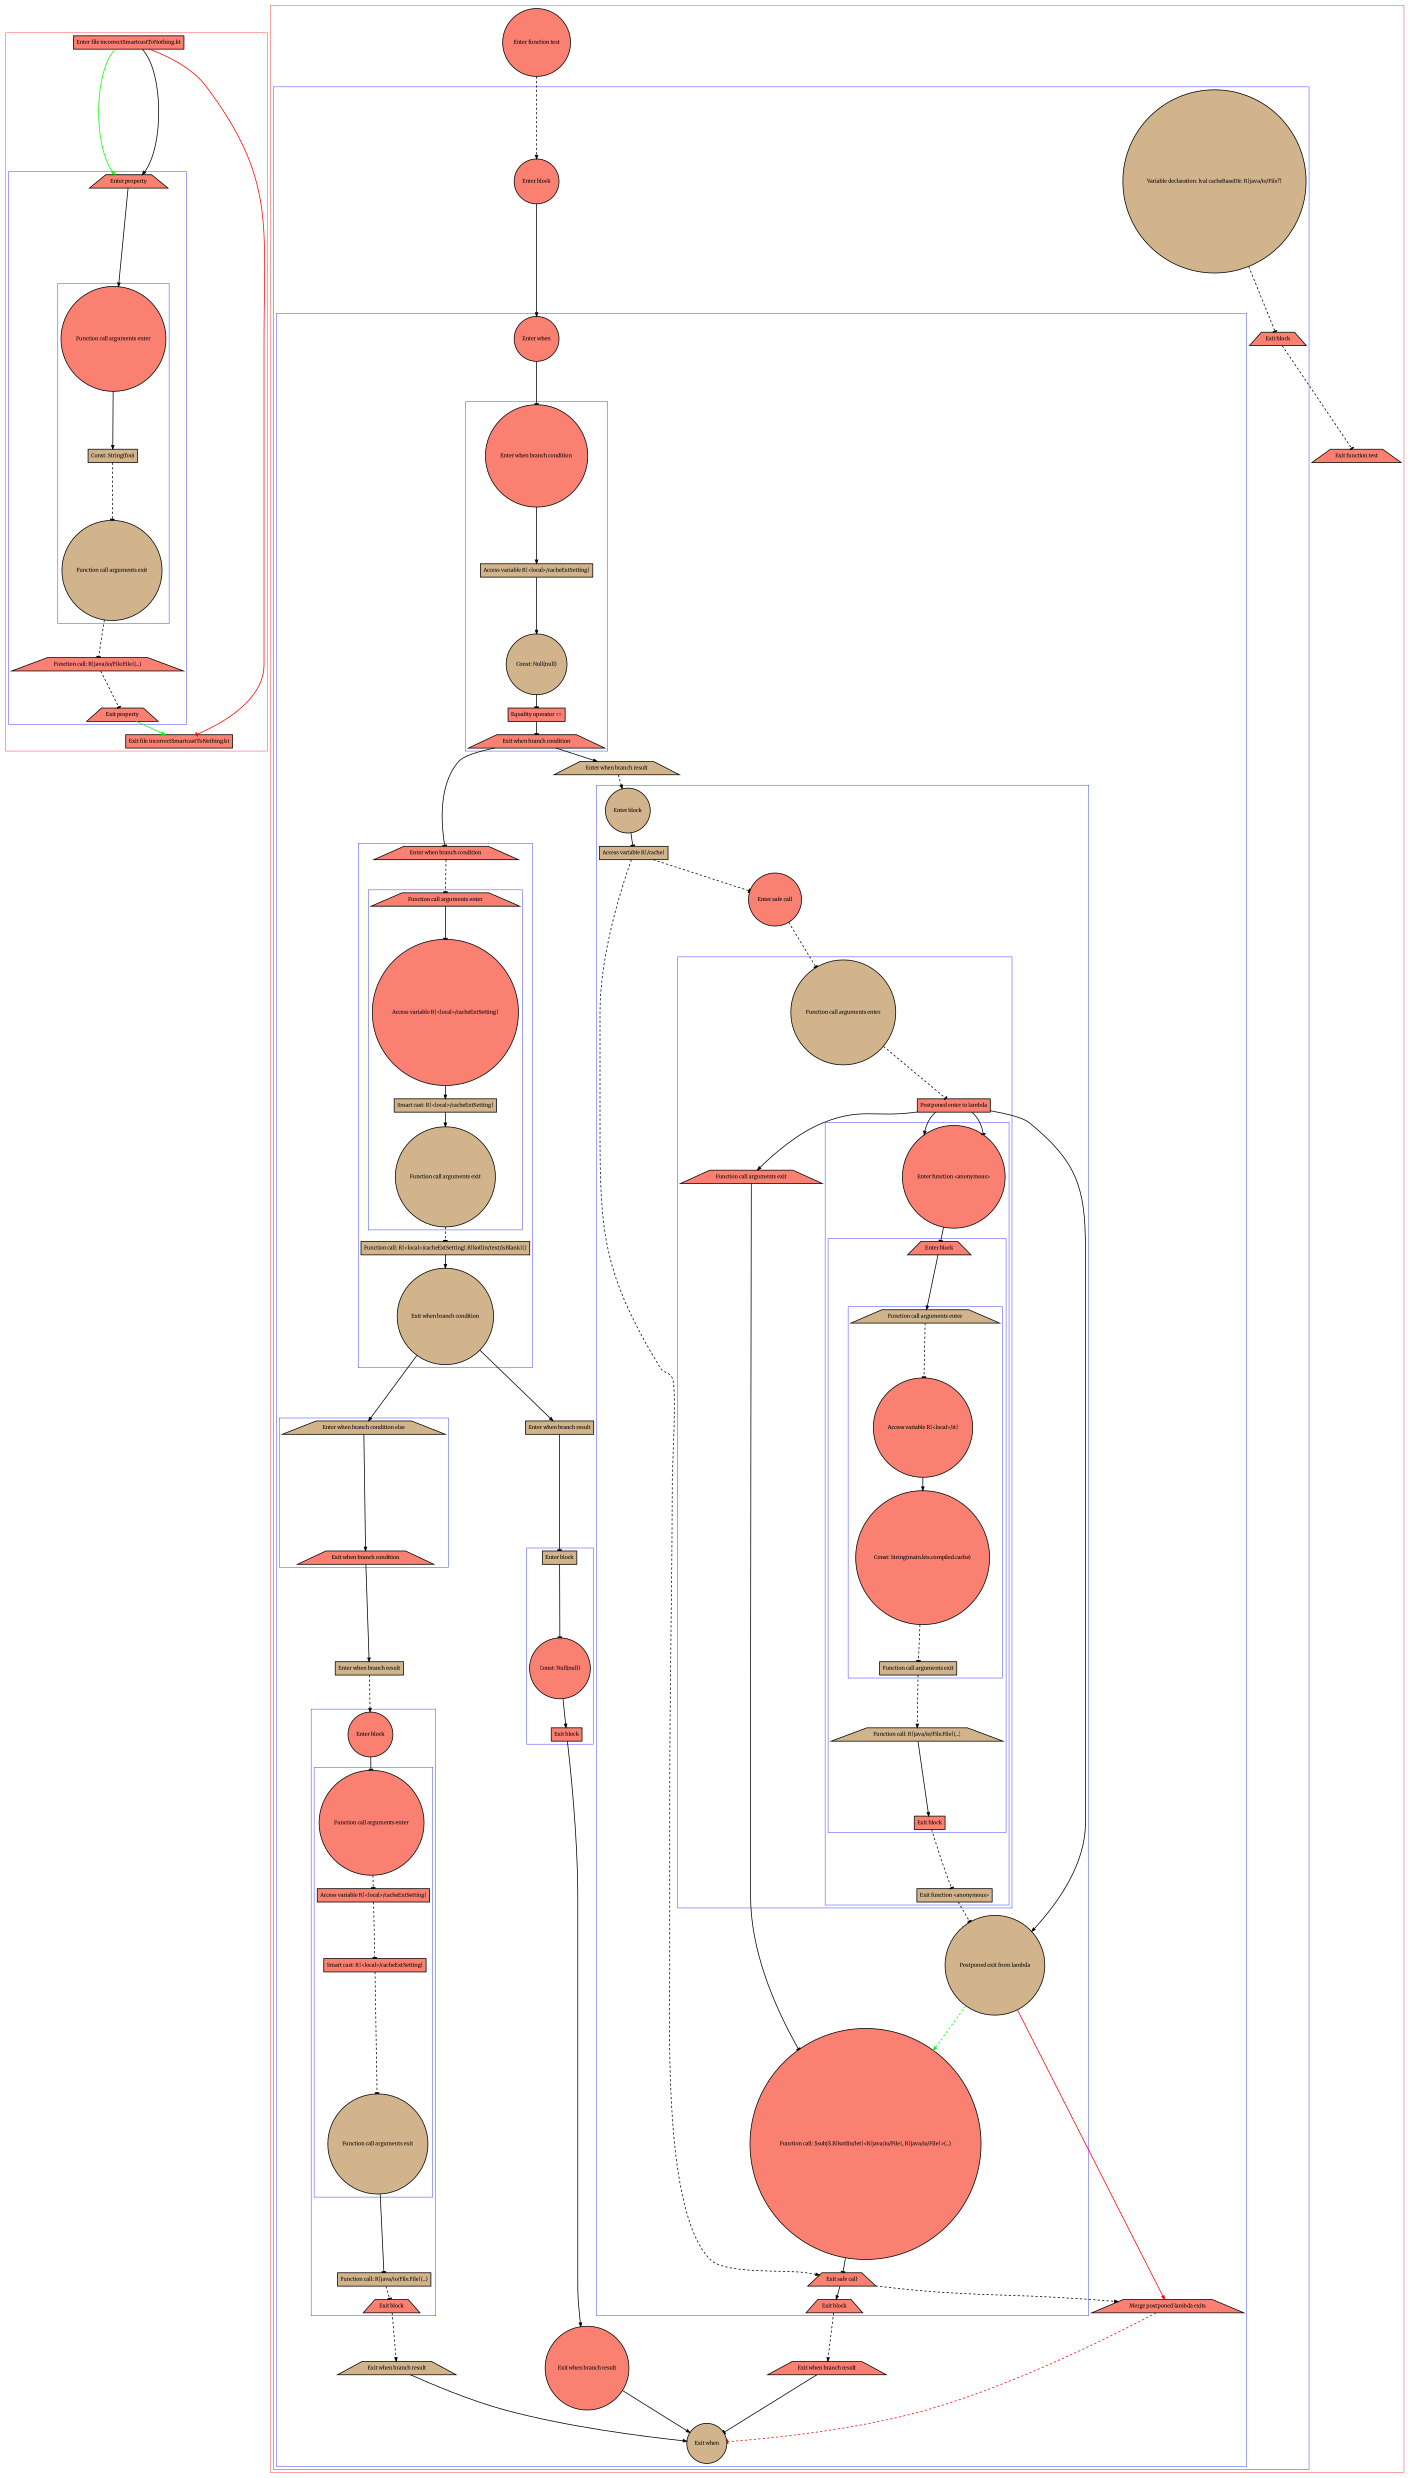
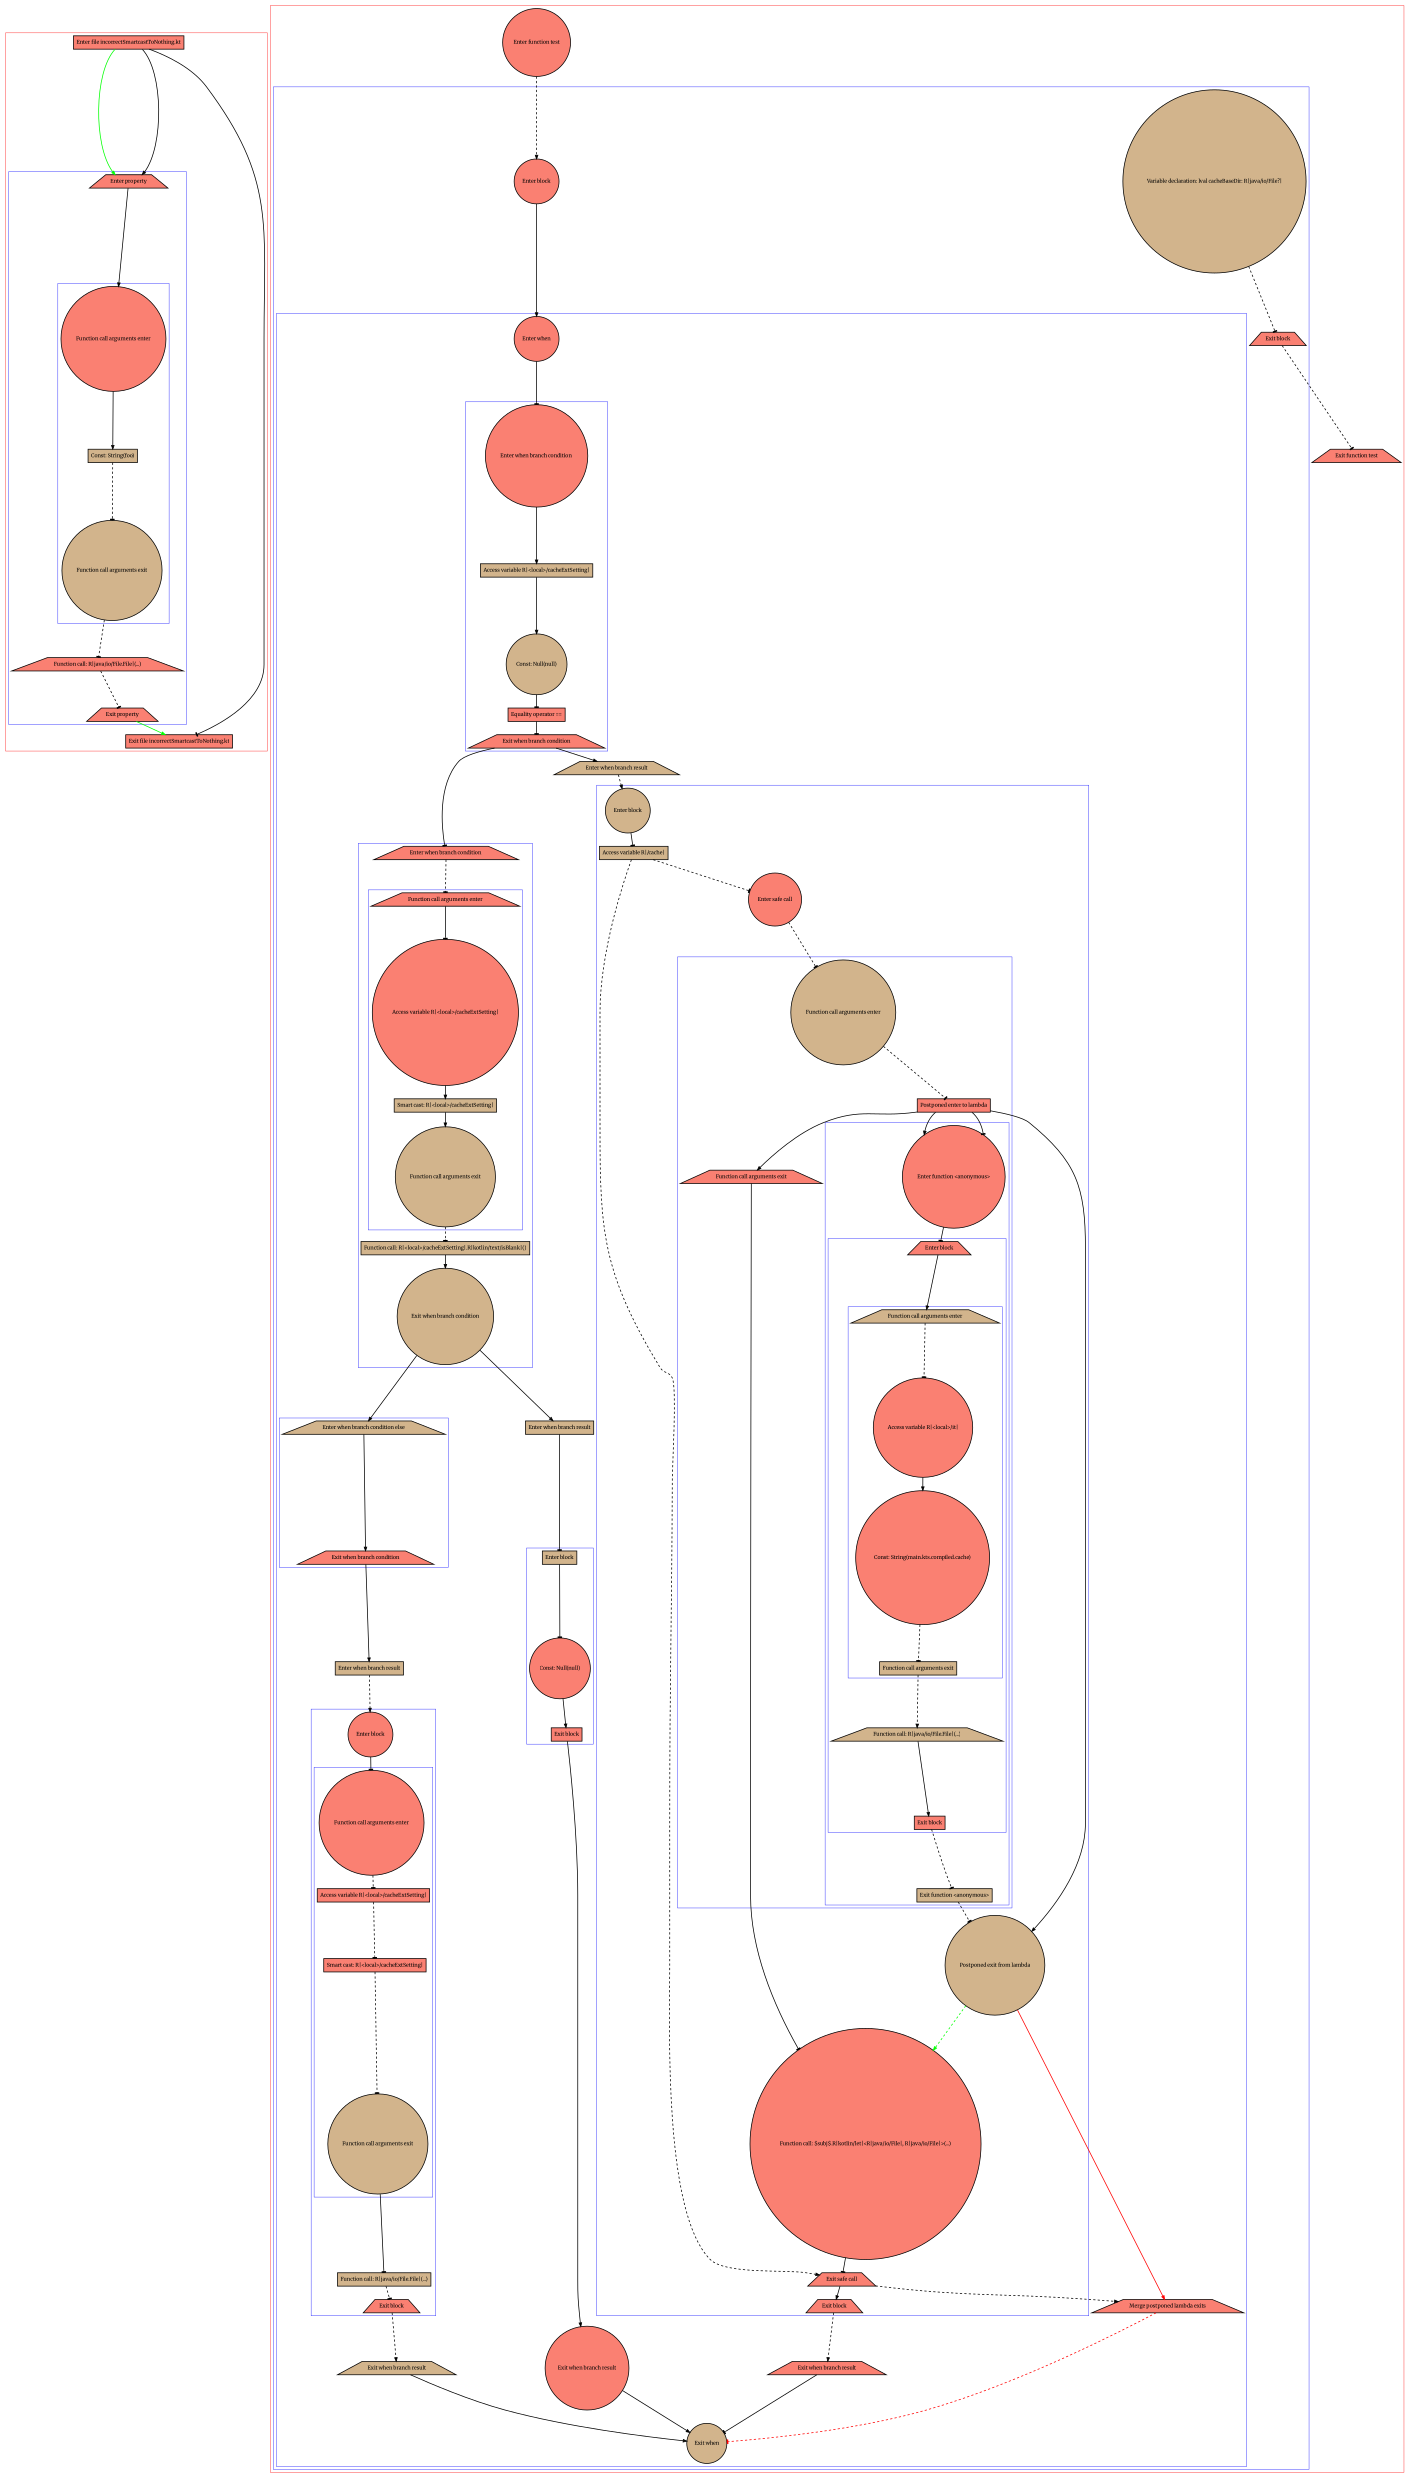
(264, 385) -> (264, 385)
